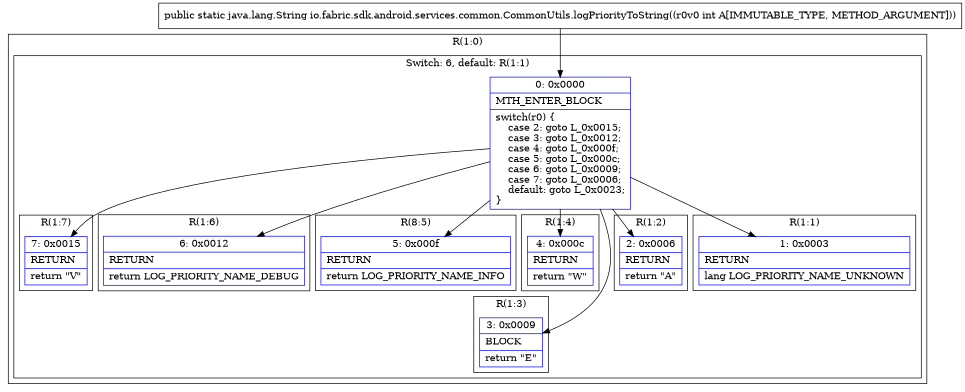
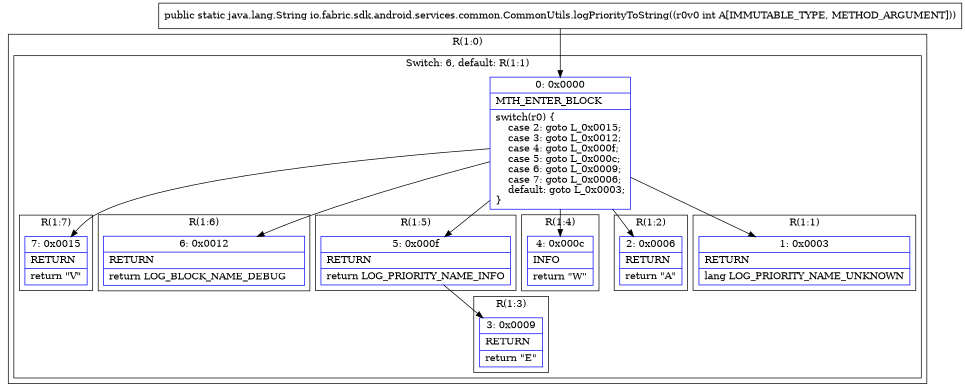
(560, 190) -> (560, 190)
(416, 223) -> (416, 223)
(555, 260) -> (546, 260)
(204, 277) -> (197, 277)
(606, 283) -> (460, 299)
(503, 342) -> (508, 342)
